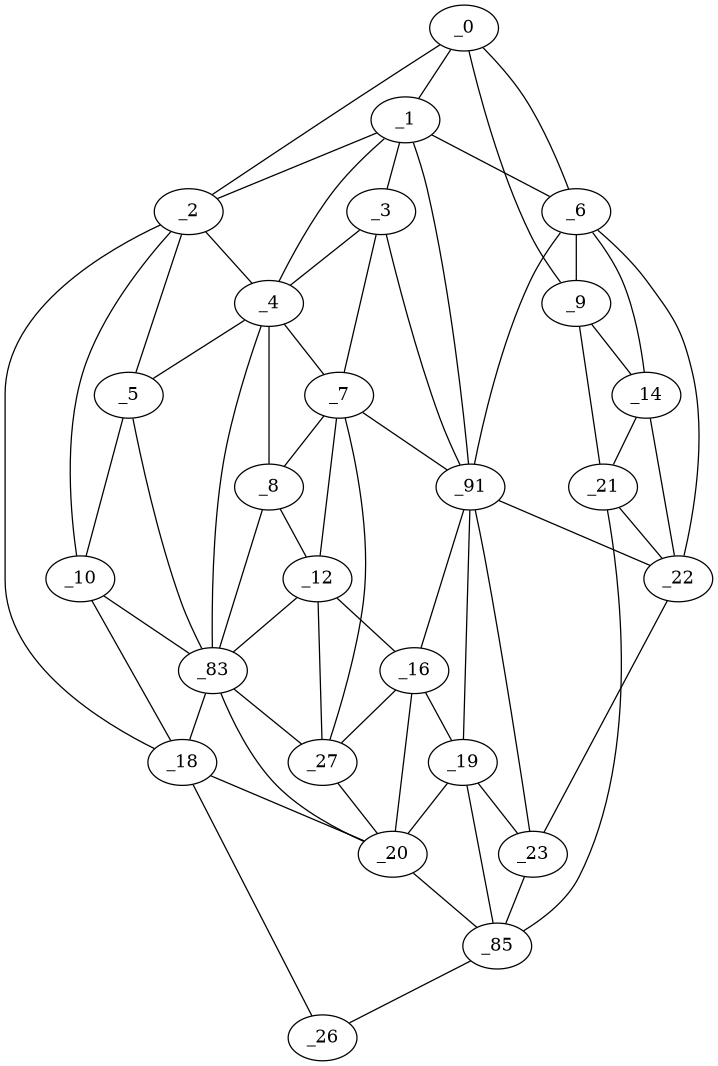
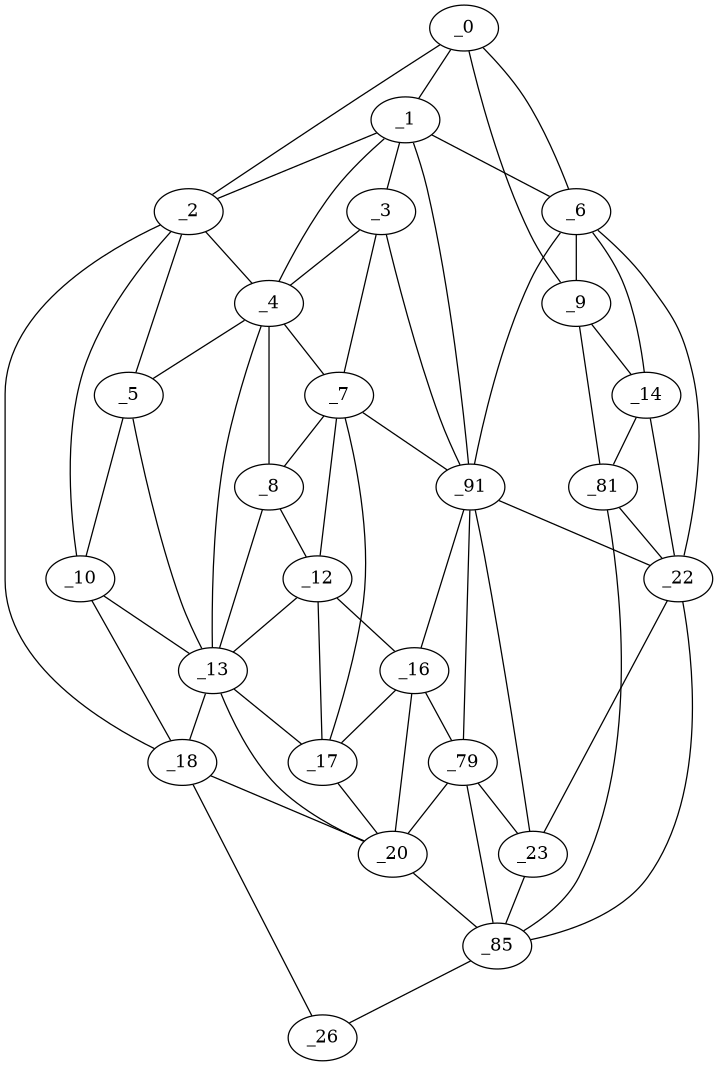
(603, 487) -> (603, 487)
(213, 671) -> (213, 671)
(323, 762) -> (323, 762)
(463, 762) -> (463, 762)
none -> (679, 810)
